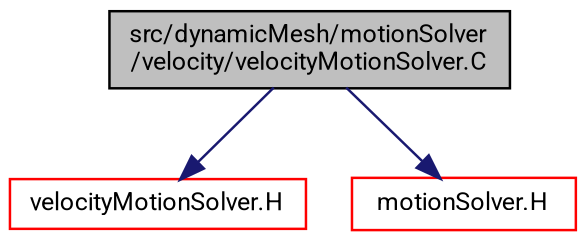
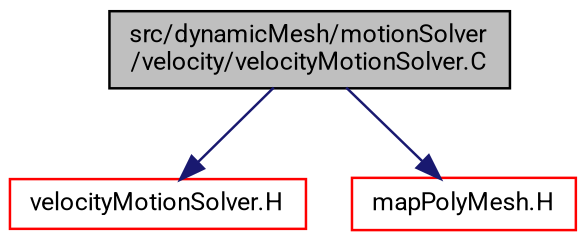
(464, 204) -> (464, 204)
